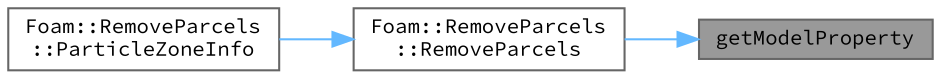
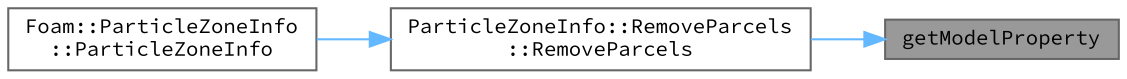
(144, 39) -> (162, 39)
(489, 39) -> (601, 39)
